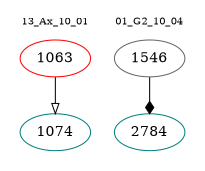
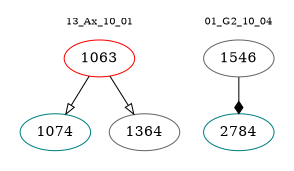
none -> (145, 132)
